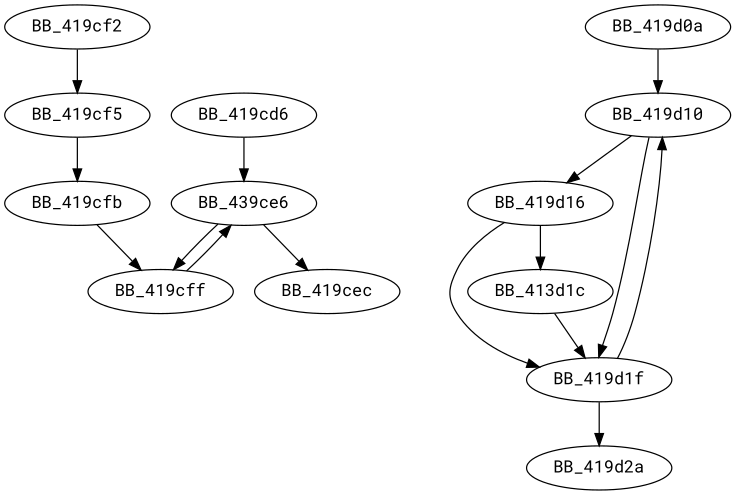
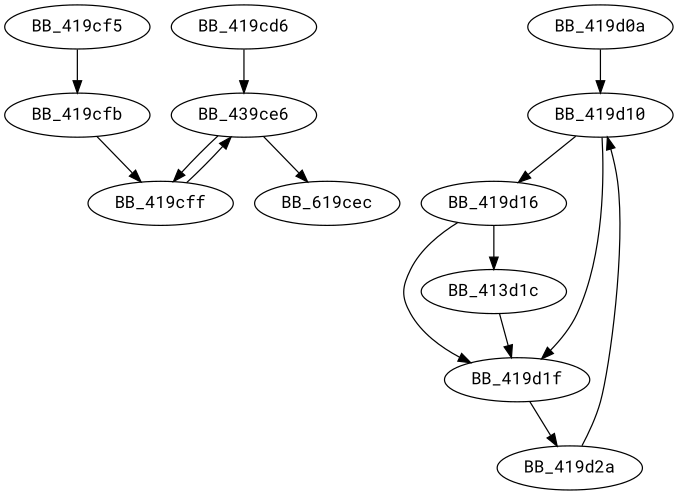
(77, 27) -> none
(648, 256) -> (616, 299)
(327, 292) -> (327, 203)
